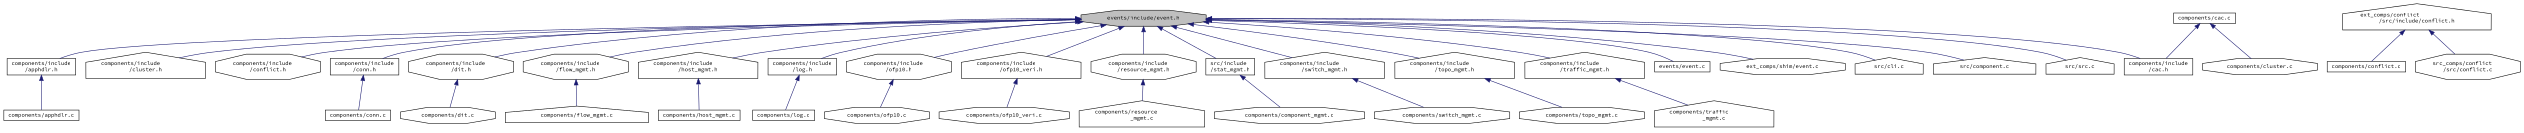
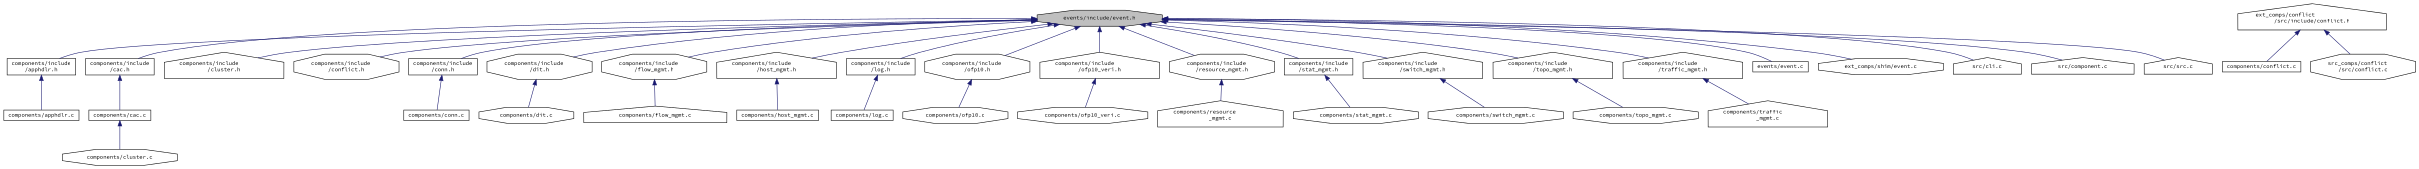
(2181, 43) -> (120, 95)
(1230, 67) -> (1319, 67)
(1290, 115) -> (1356, 115)
